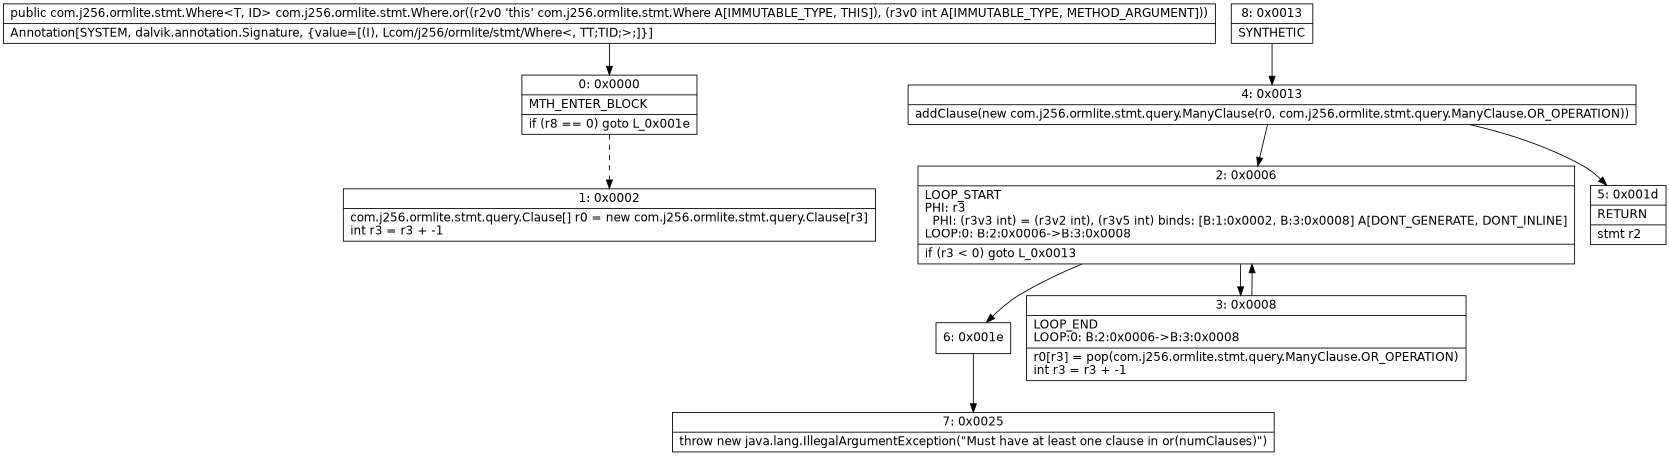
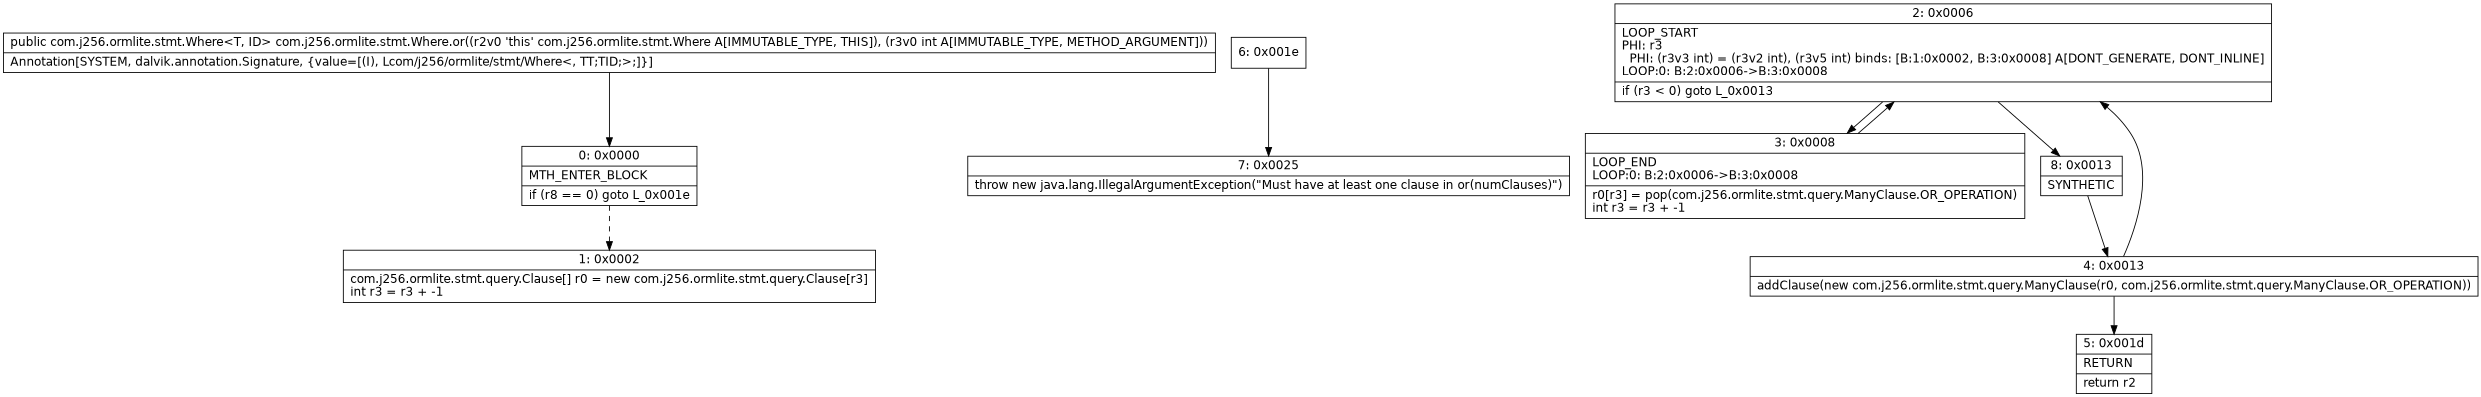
(1620, 234) -> (2110, 383)
(1035, 286) -> (2026, 126)
